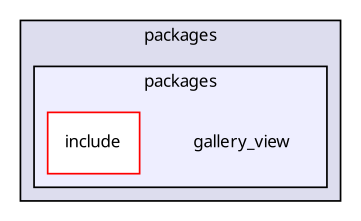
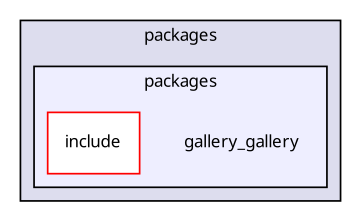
(242, 143) -> (242, 143)
